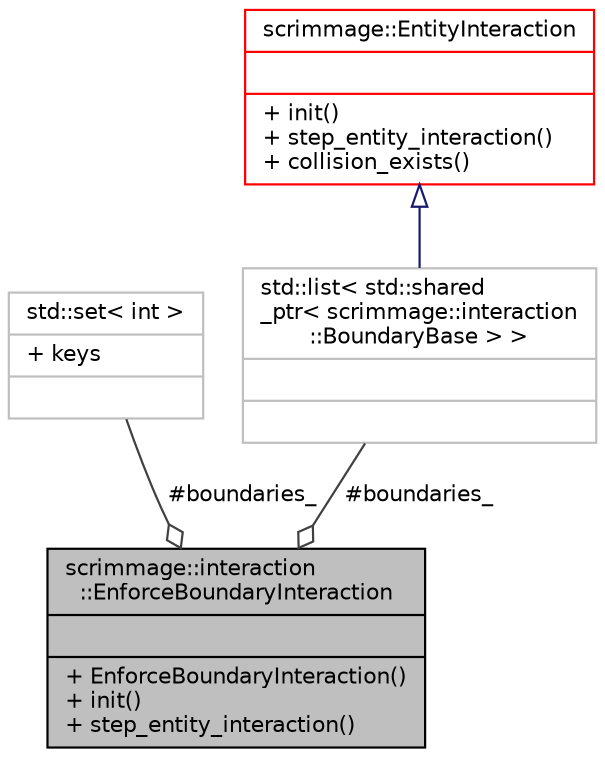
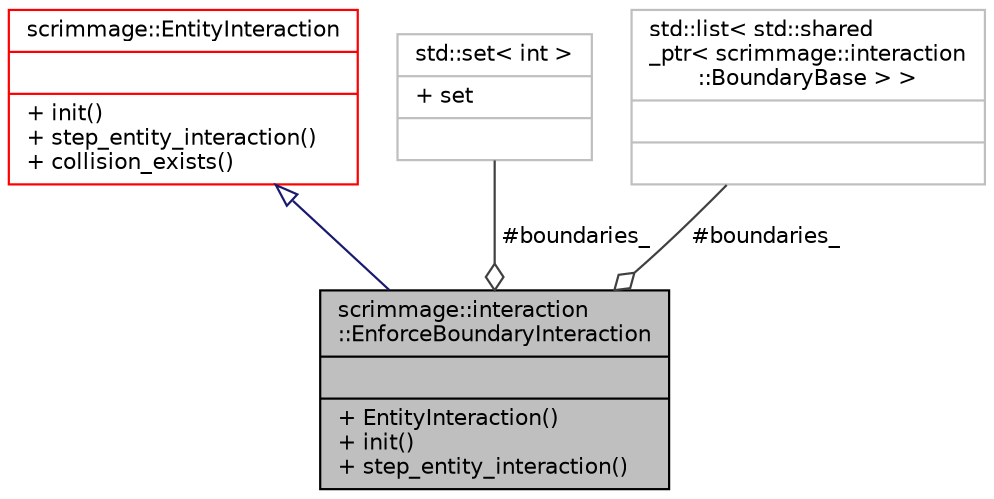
(420, 237) -> (341, 245)
(64, 354) -> (445, 96)
(236, 677) -> (448, 418)
